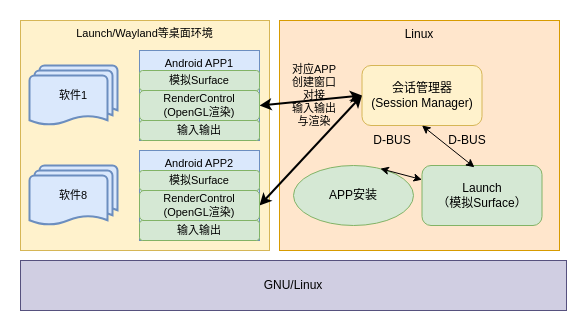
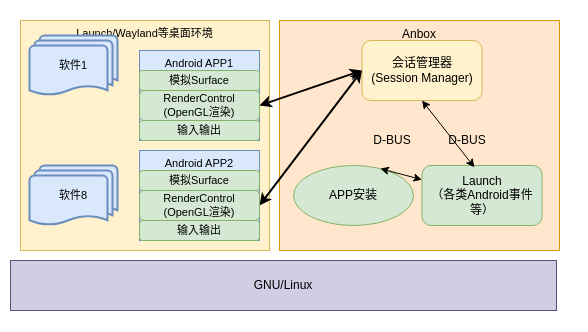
(420, 35) -> (420, 35)
(74, 96) -> (74, 66)
(315, 96) -> none
(422, 96) -> (422, 71)
(483, 196) -> (483, 196)
(294, 286) -> (284, 286)
